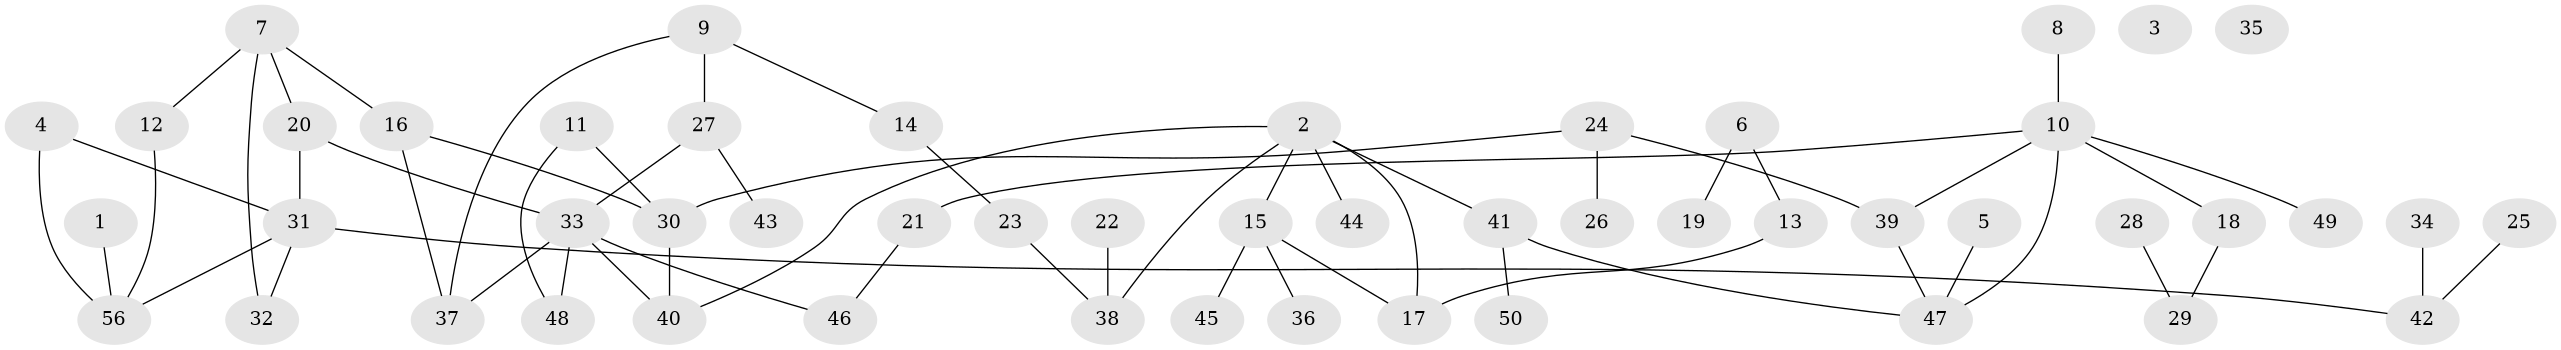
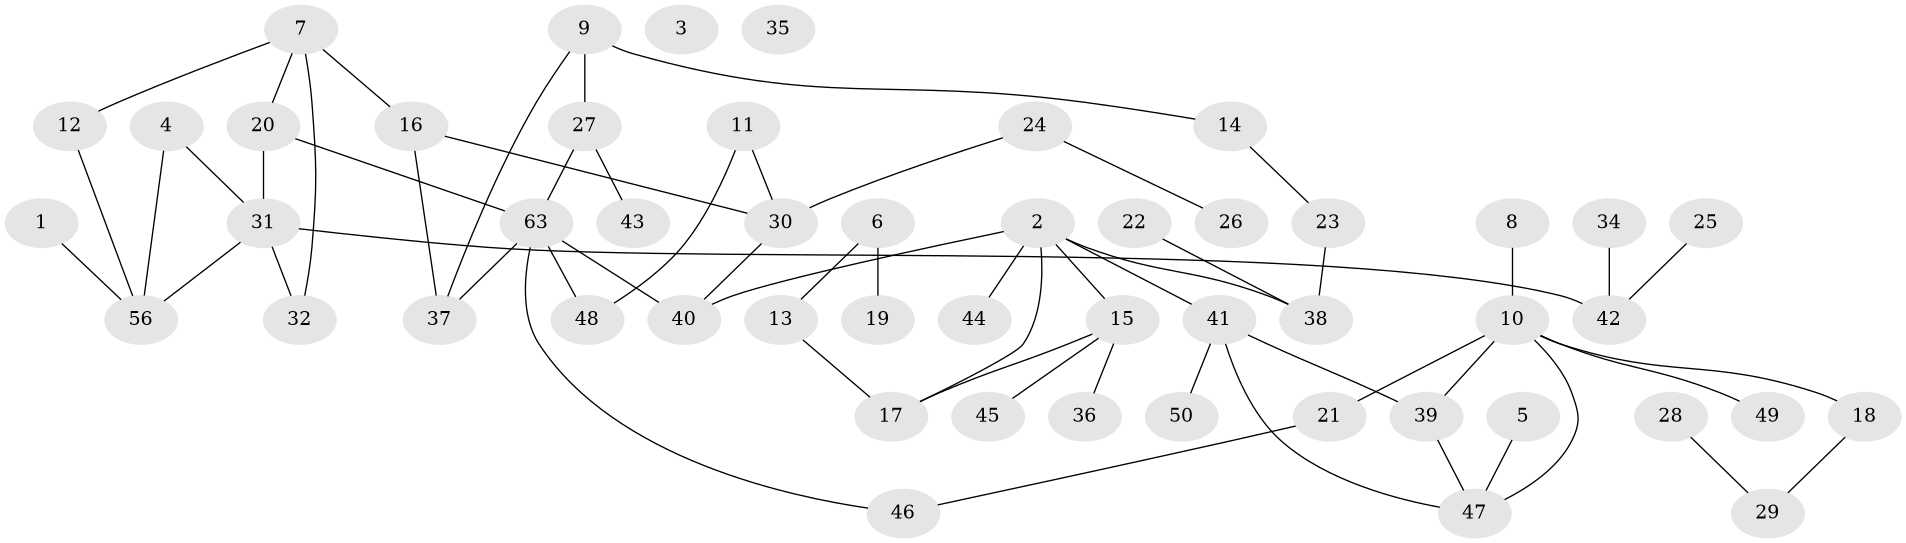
(1746, 168) -> (1323, 368)
(573, 223) -> (536, 223)
